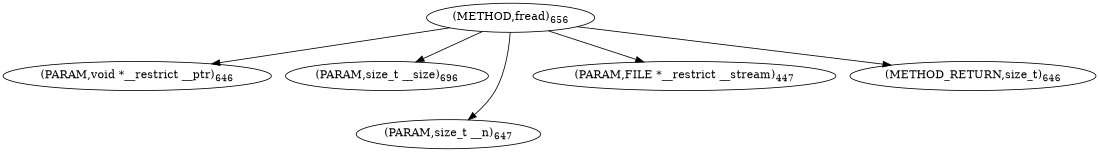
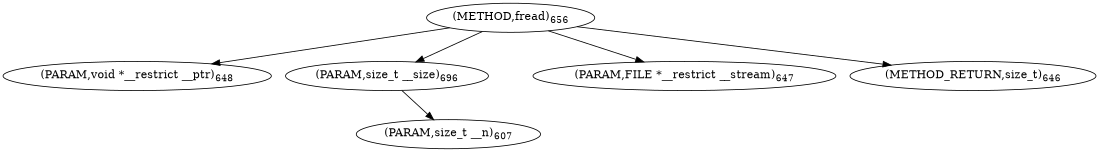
(225, 75) -> (225, 75)
(785, 75) -> (785, 75)
(501, 78) -> (415, 102)
(503, 133) -> (503, 133)
